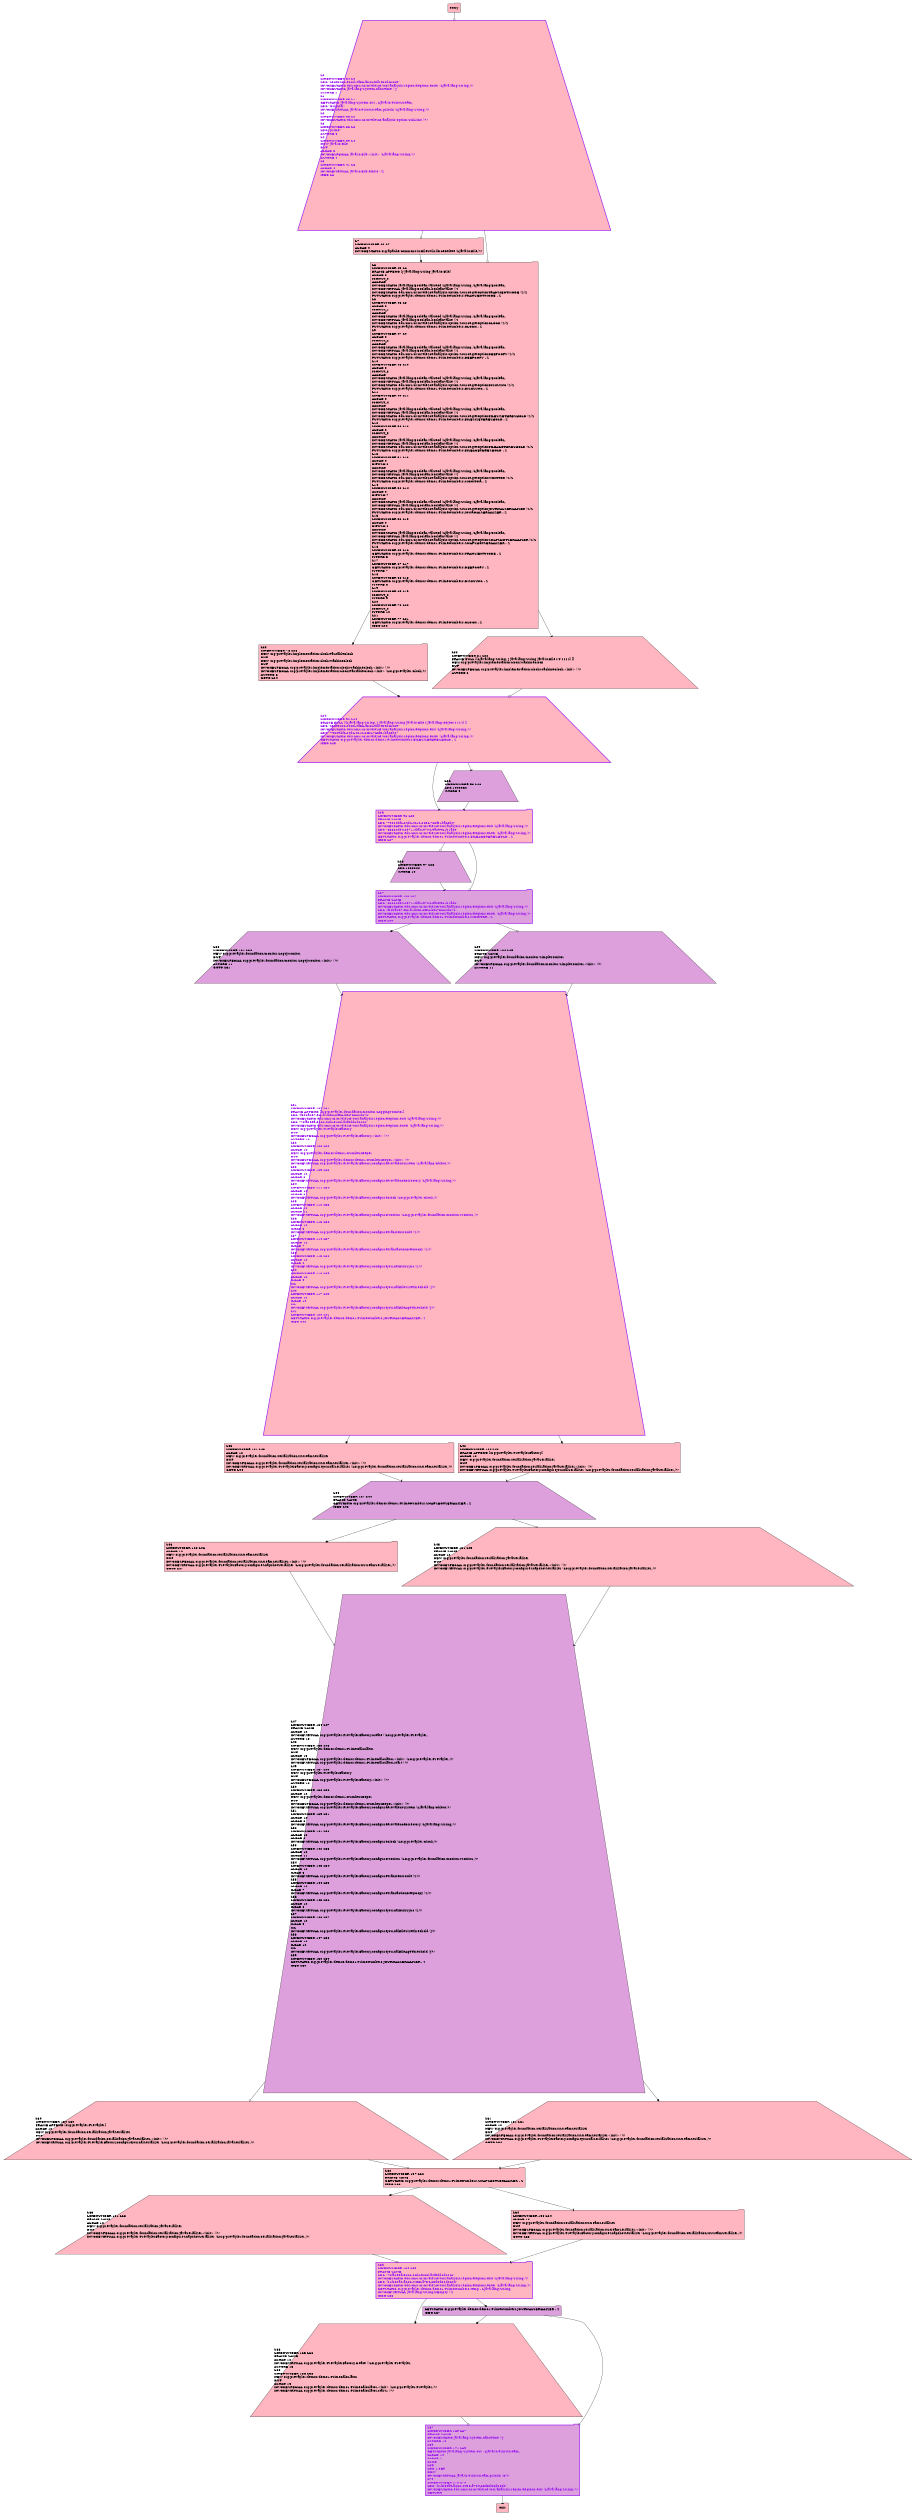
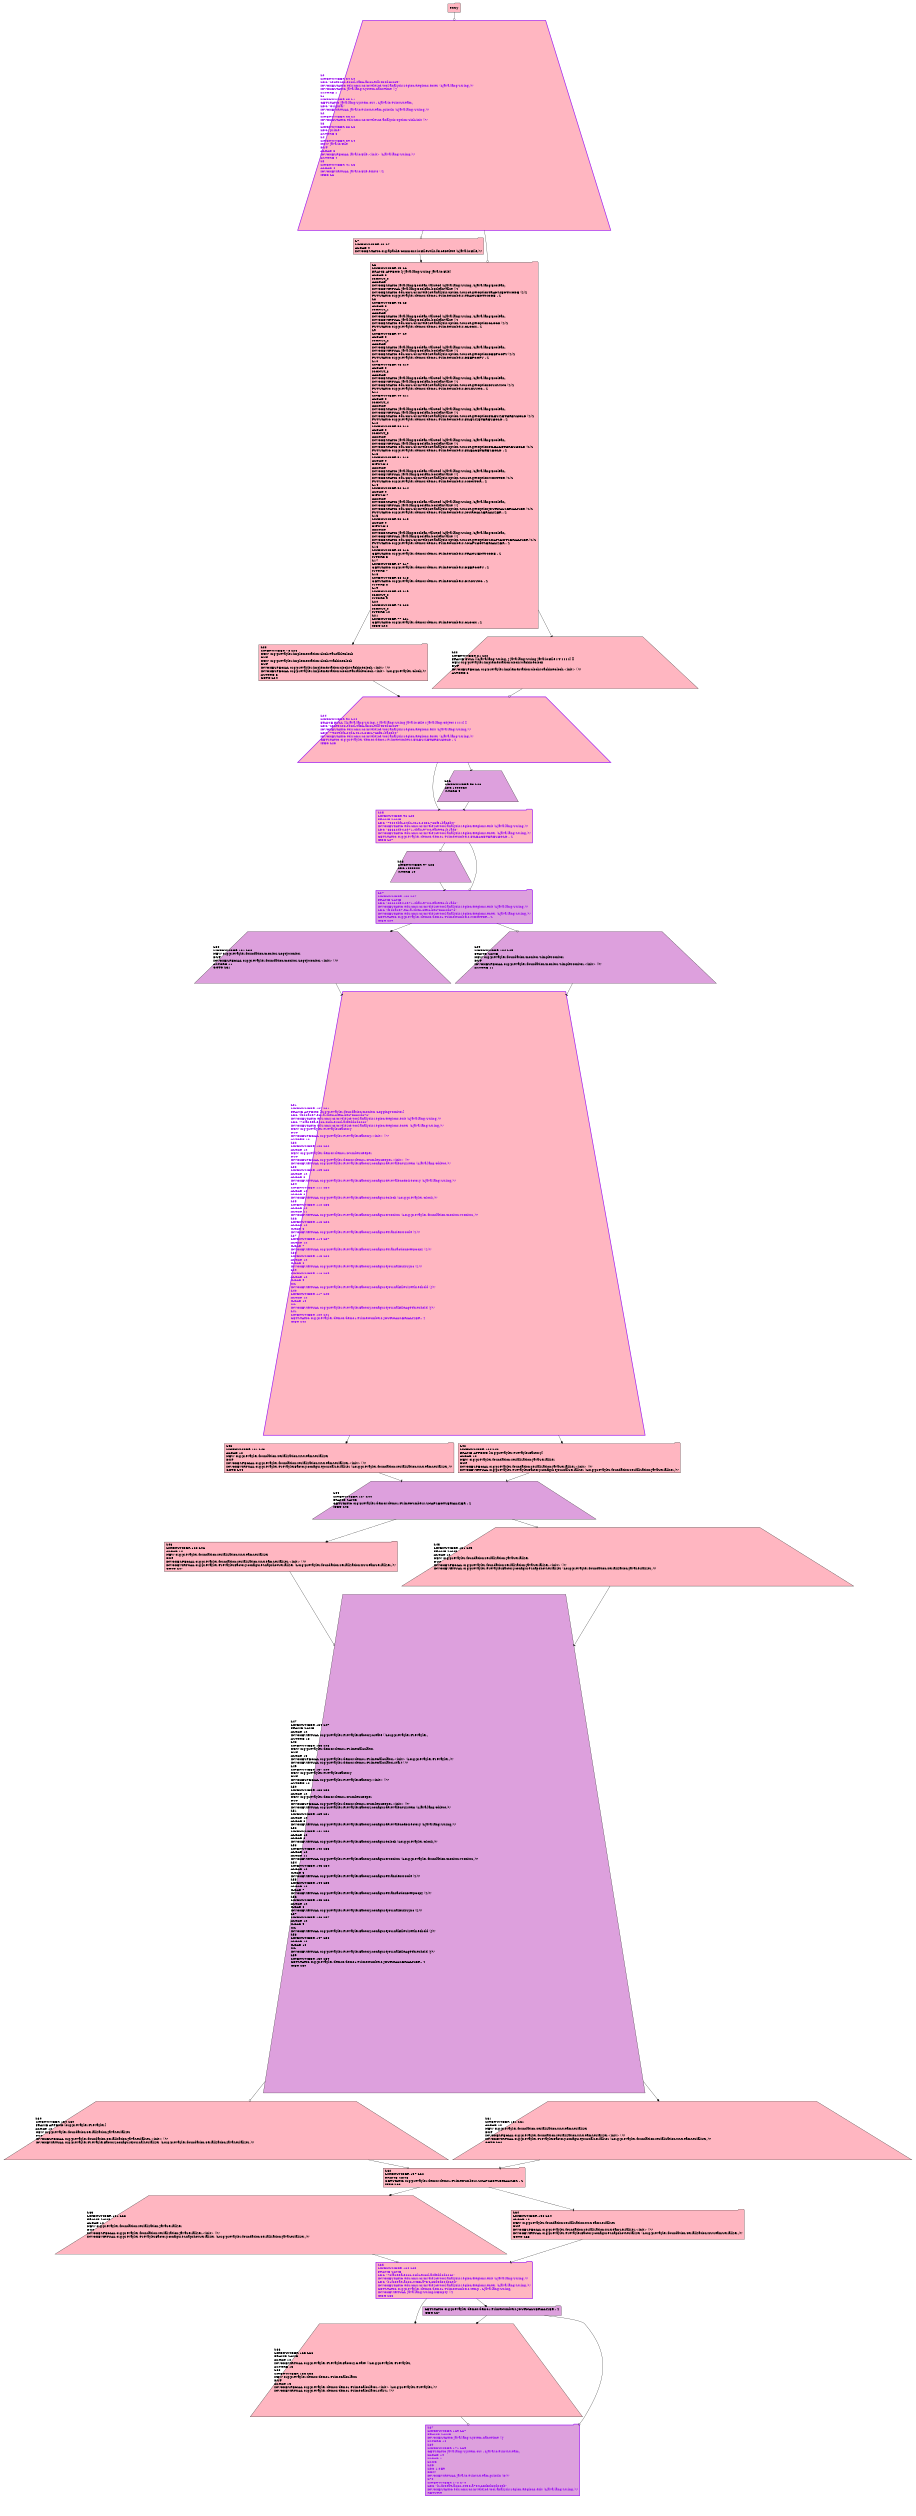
(503, 2508) -> none
